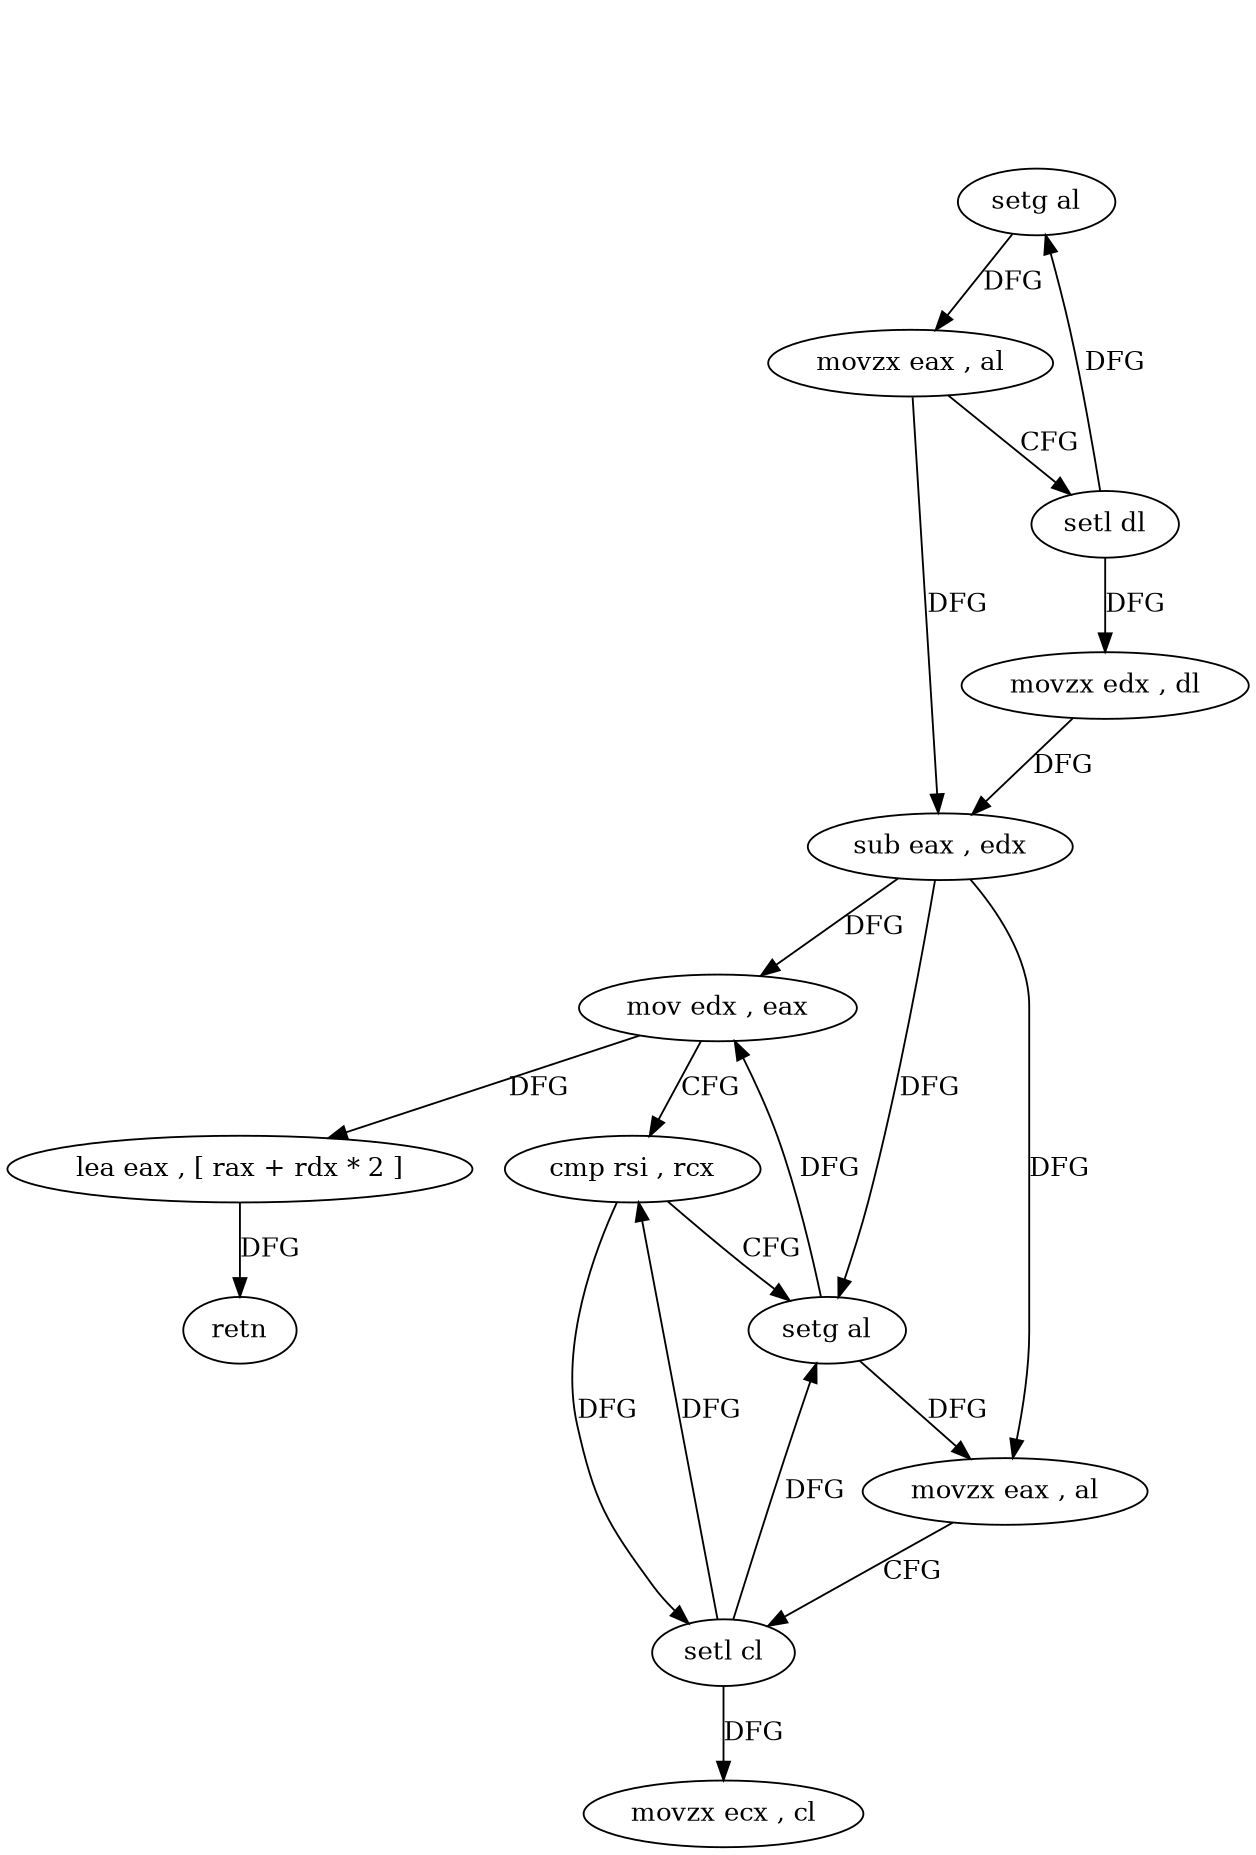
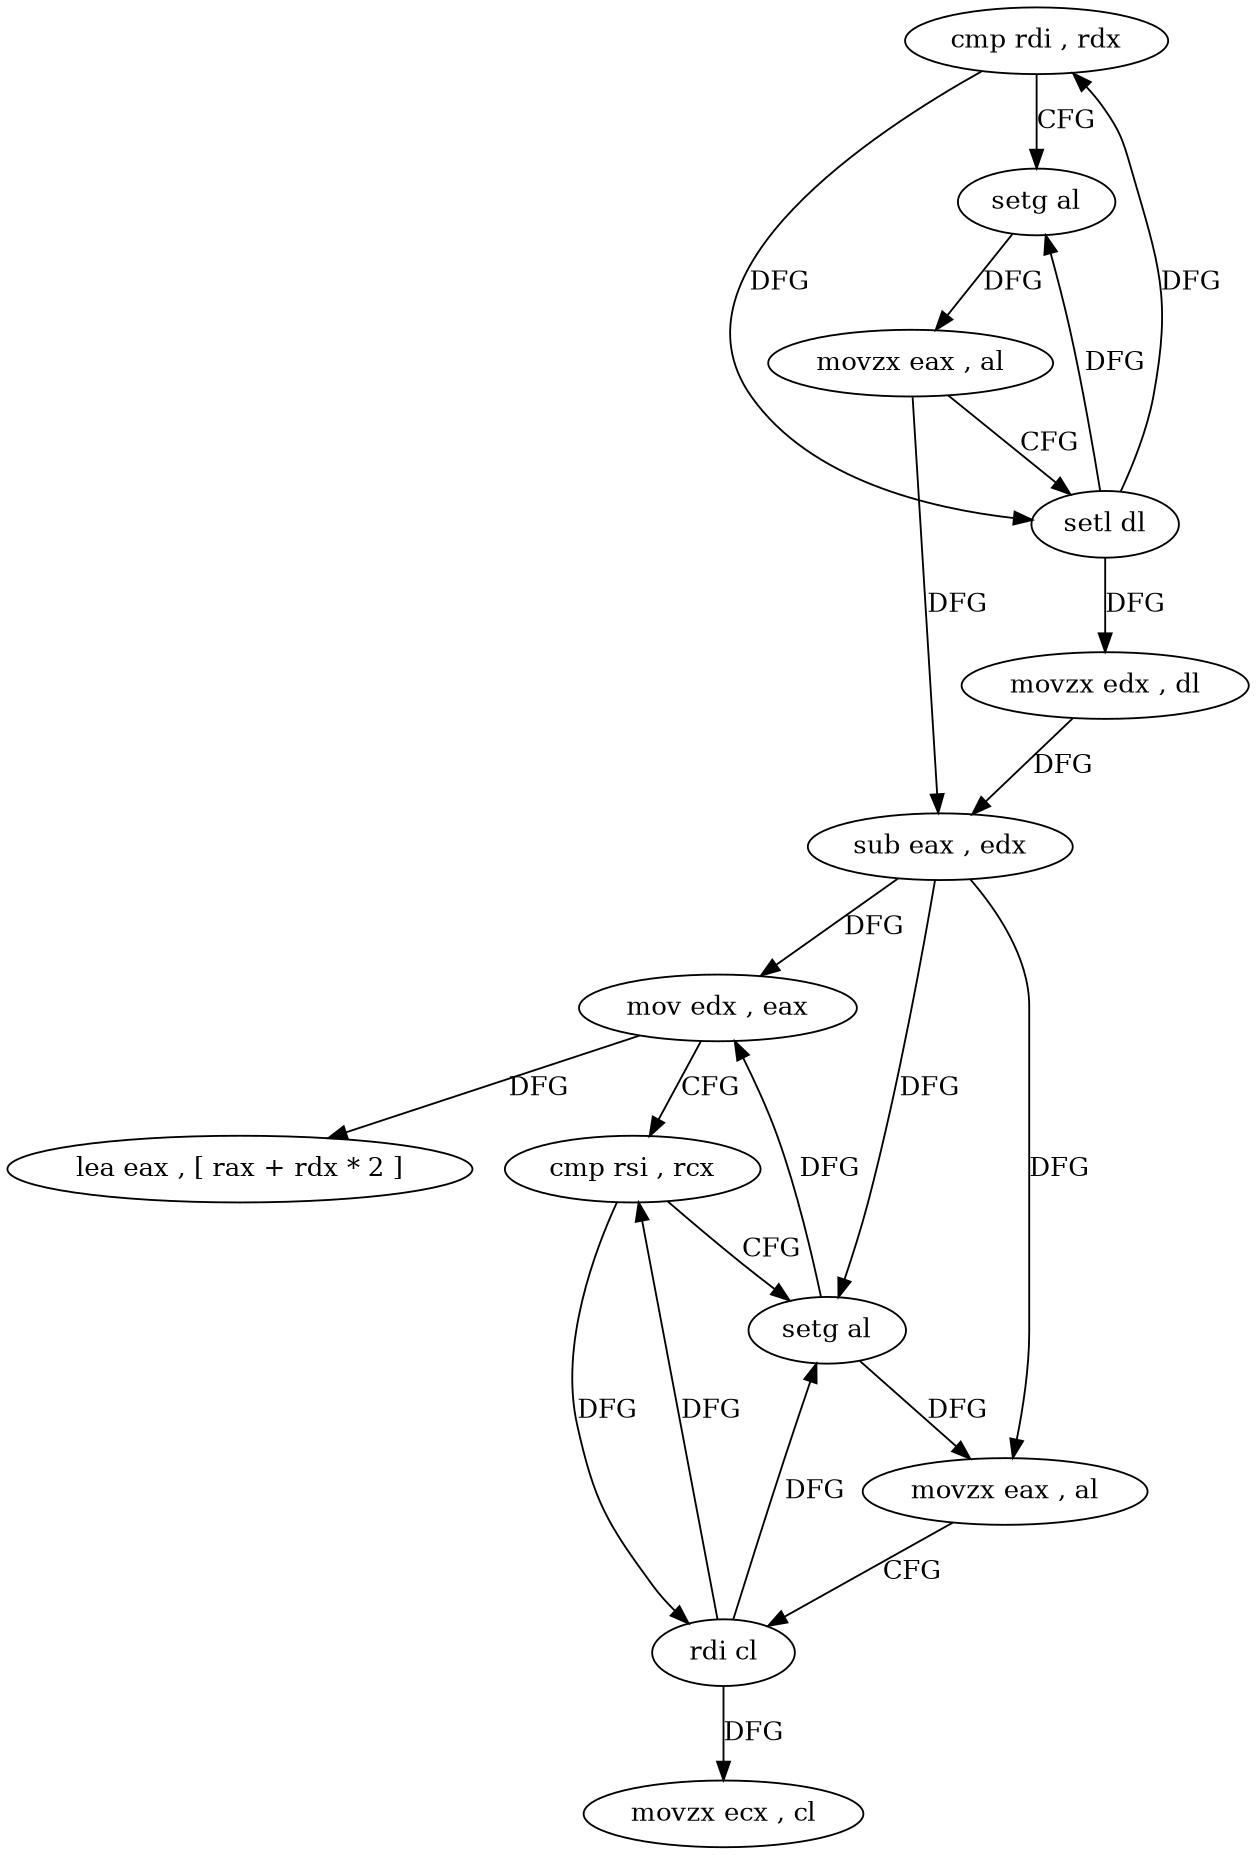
none -> (1037, 41)
(240, 1330) -> none
(724, 1653) -> (724, 1653)
